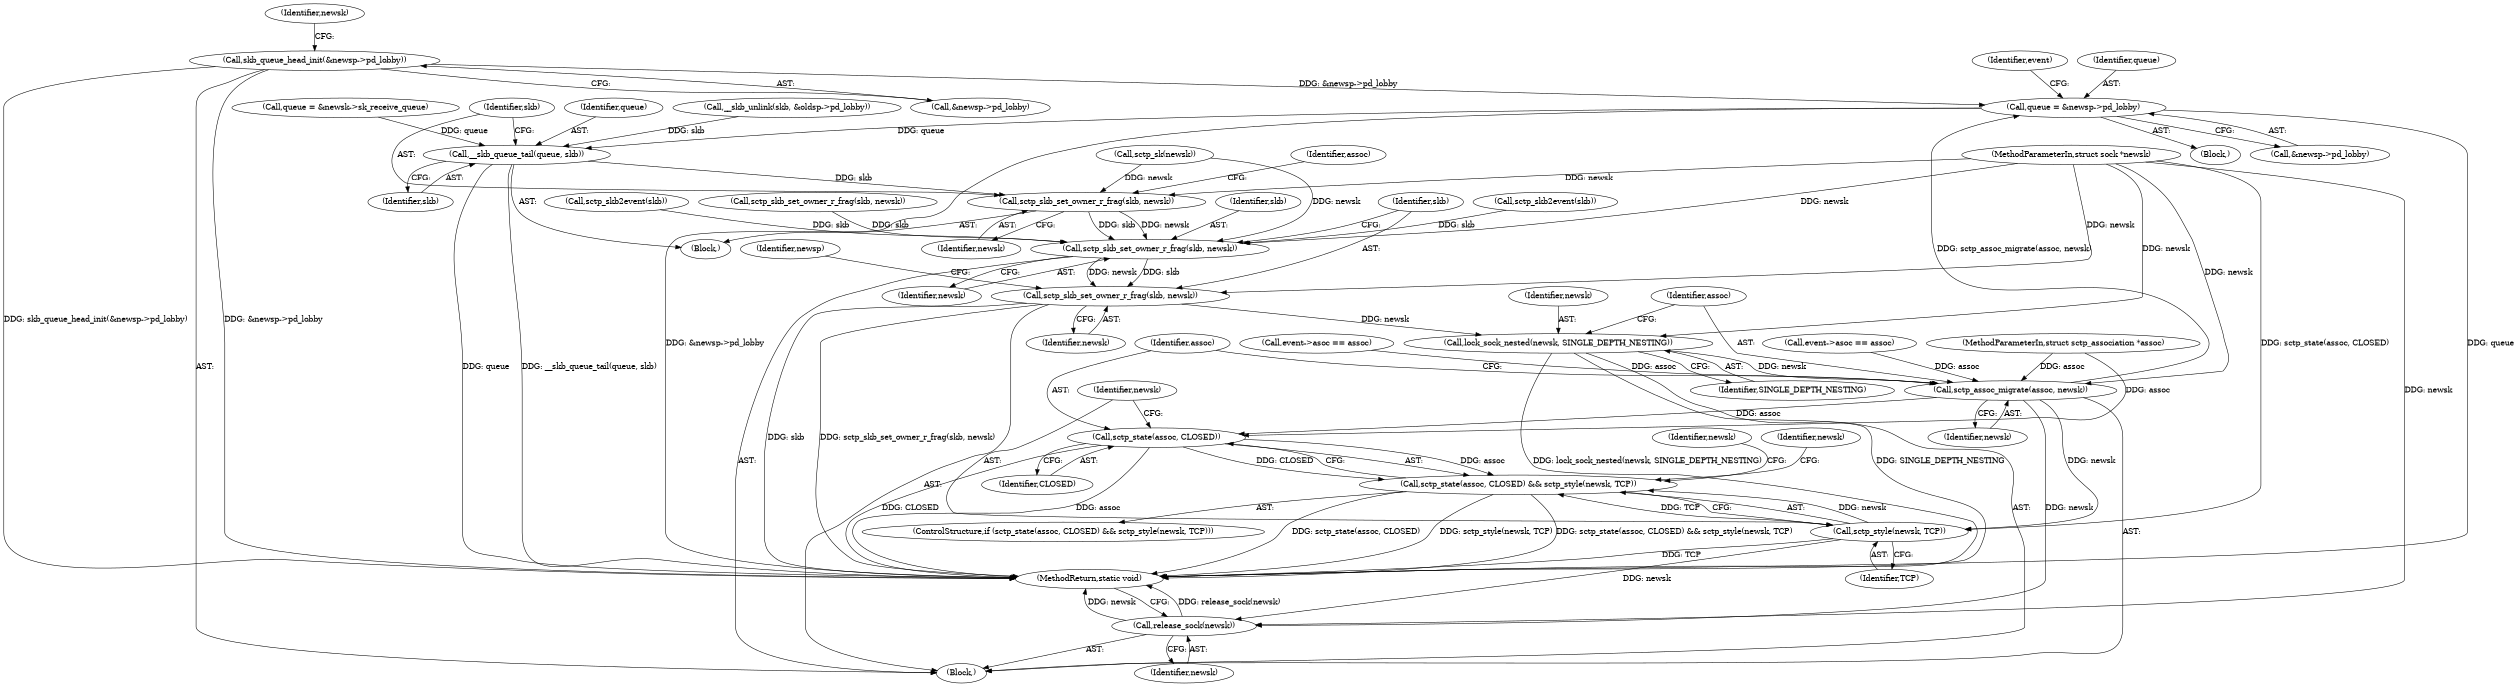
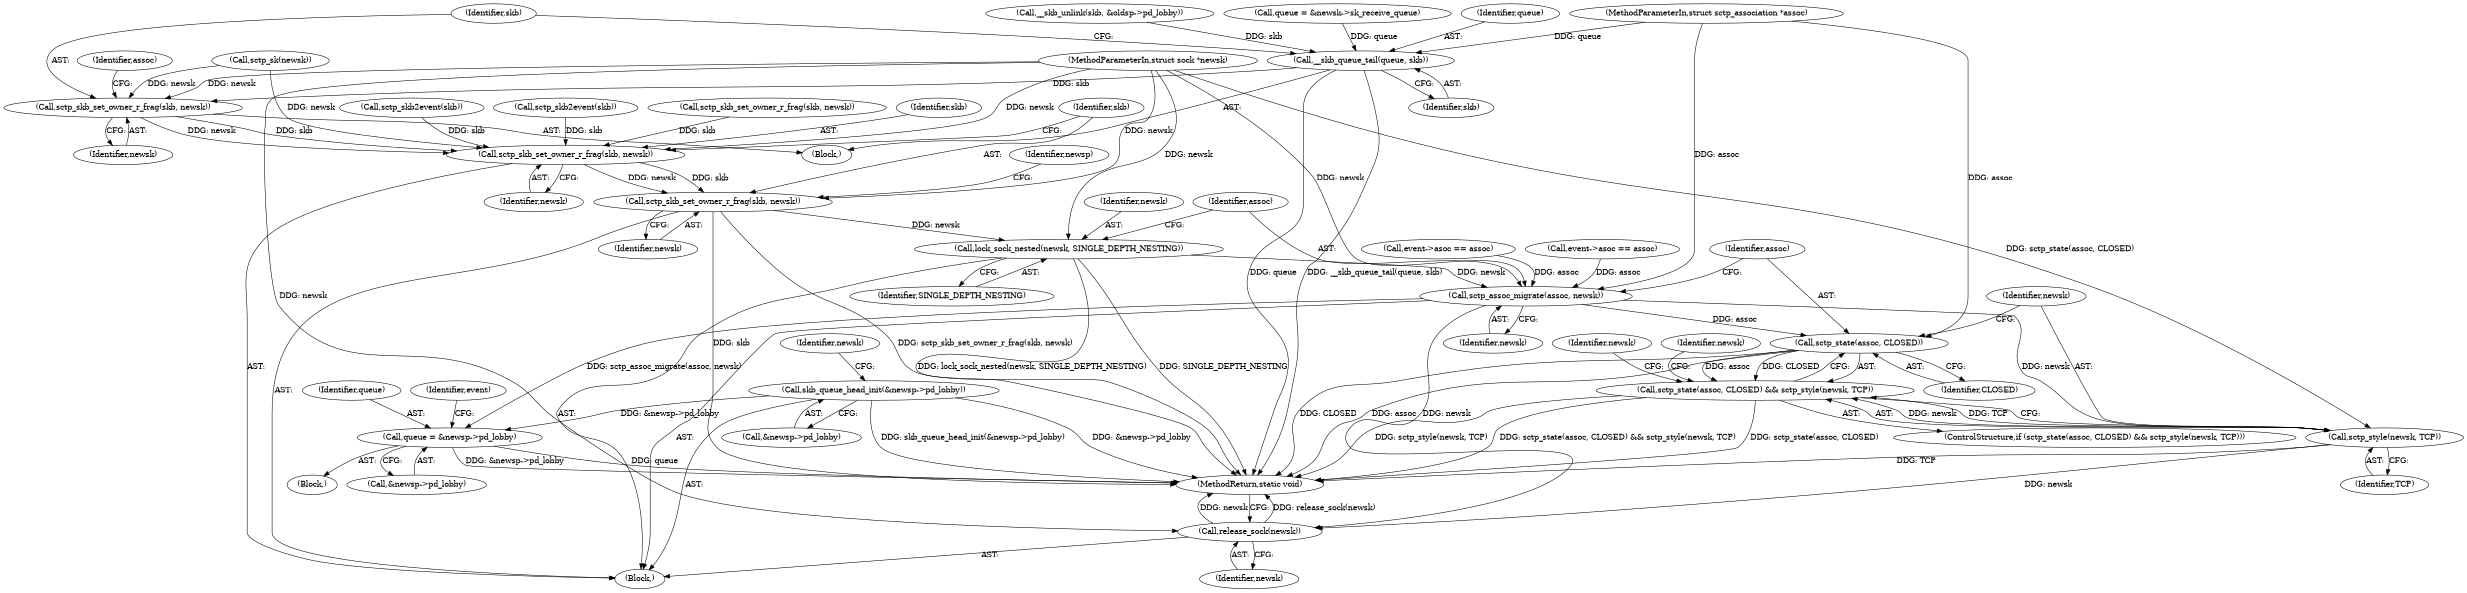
(1286, 115) -> (1533, 37)
